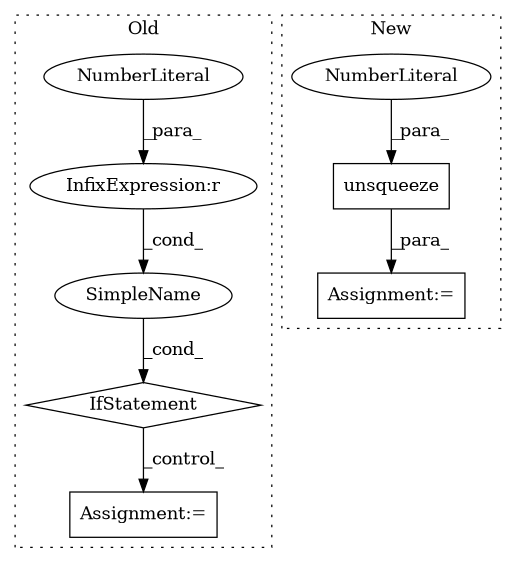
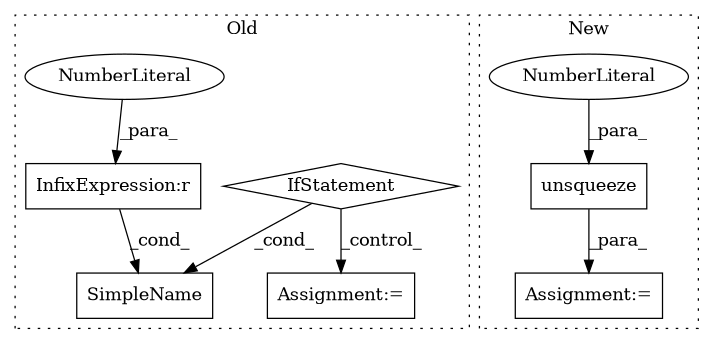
(143, 186) -> (113, 186)
(143, 296) -> (145, 296)
(143, 344) -> (254, 235)
